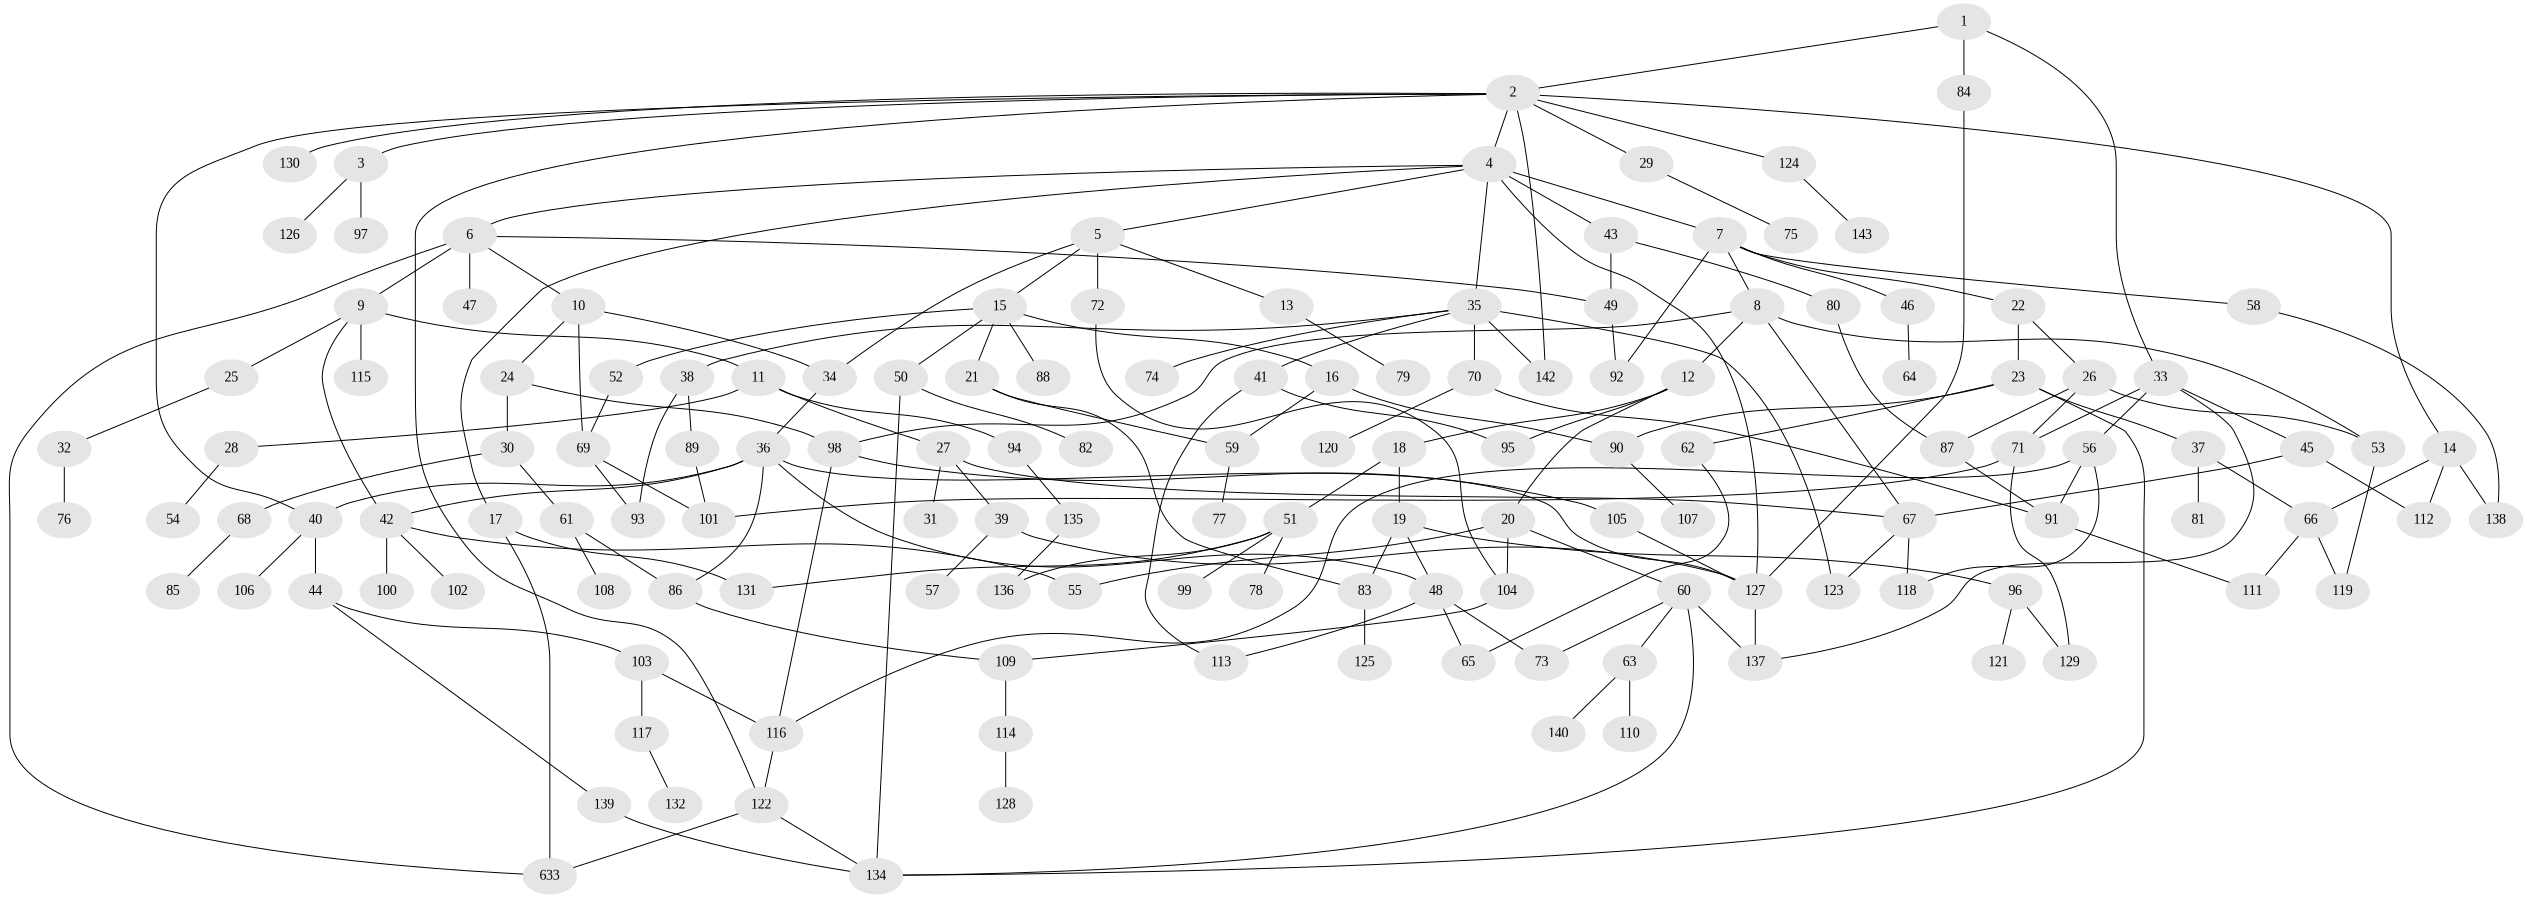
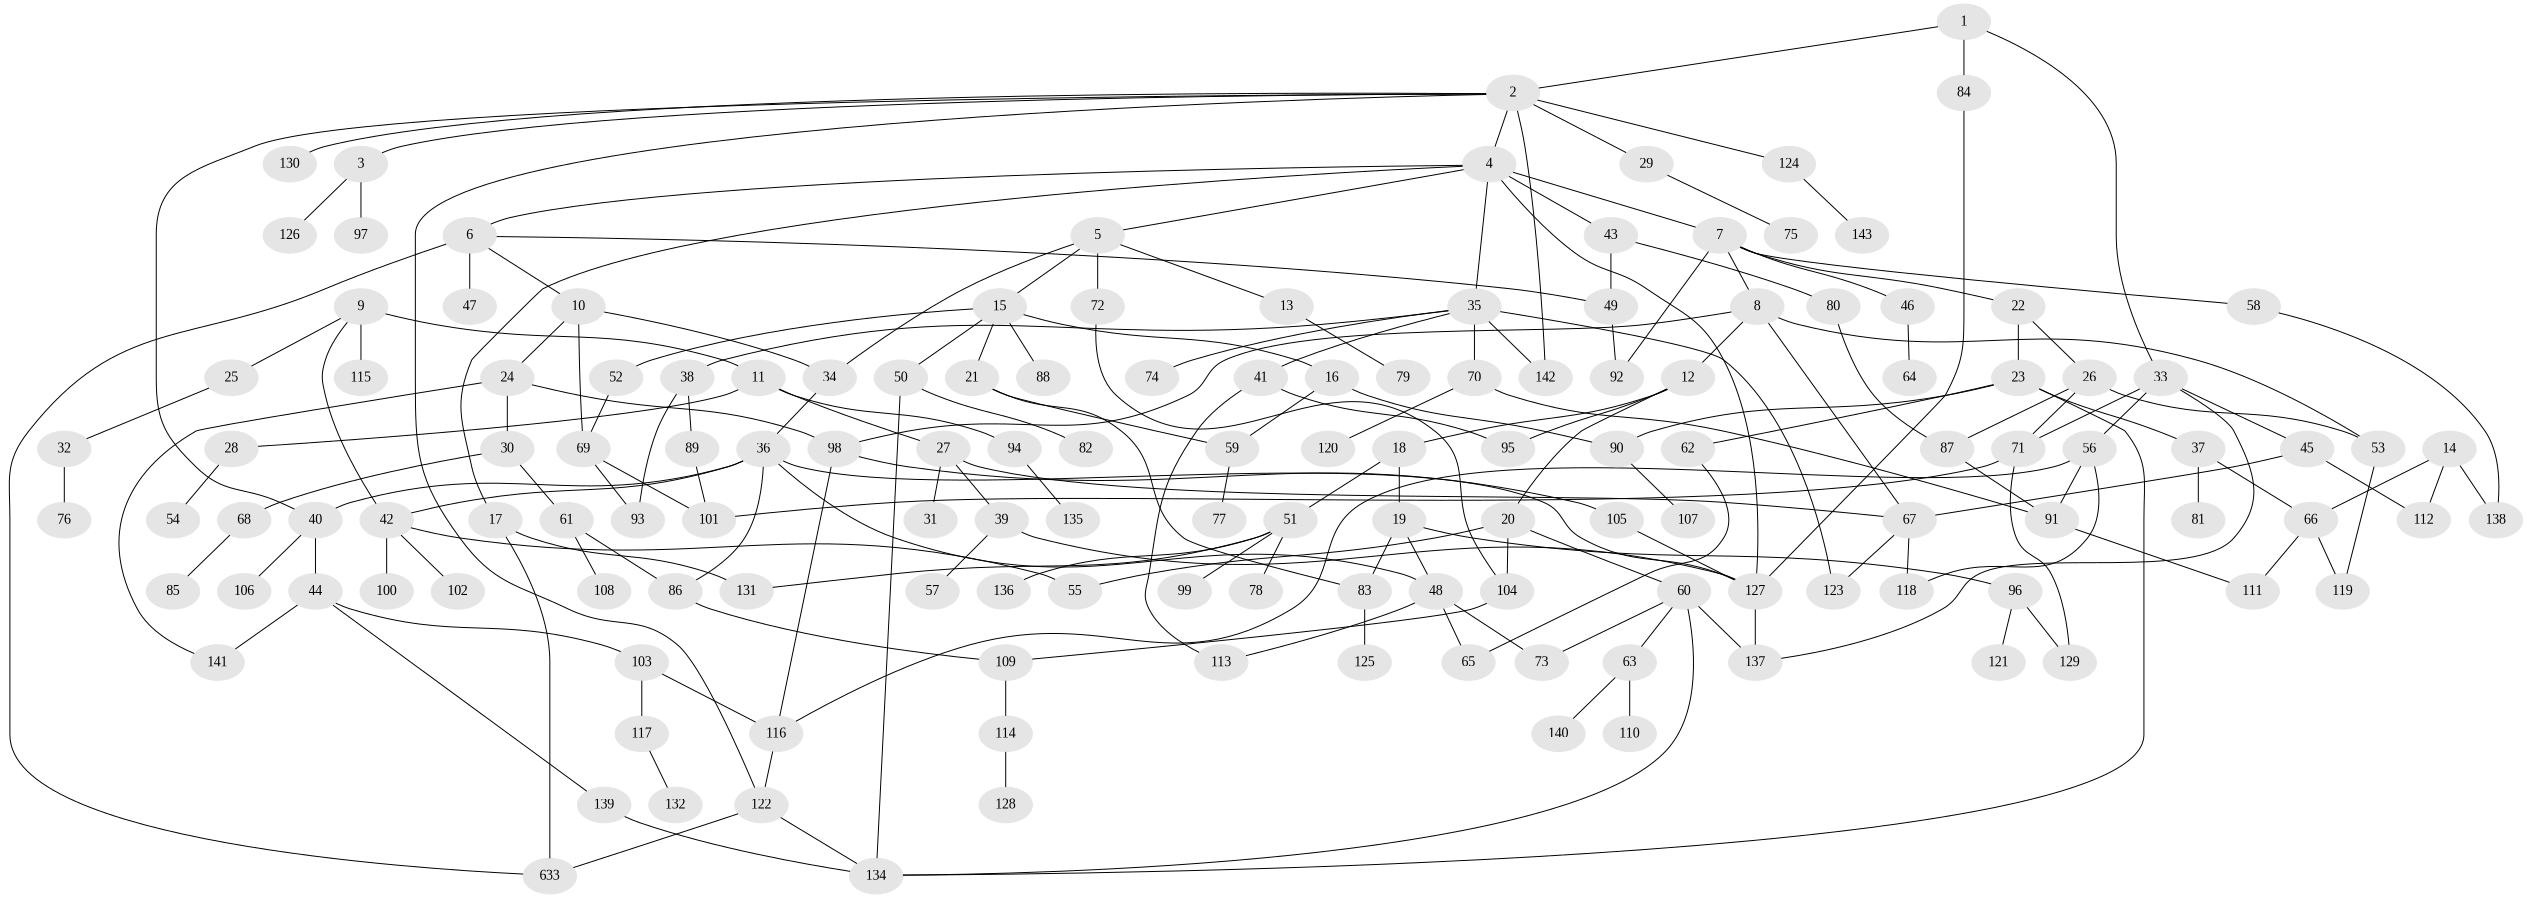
(2079, 143) -> none
(422, 266) -> none
(1038, 556) -> none
none -> (218, 663)
